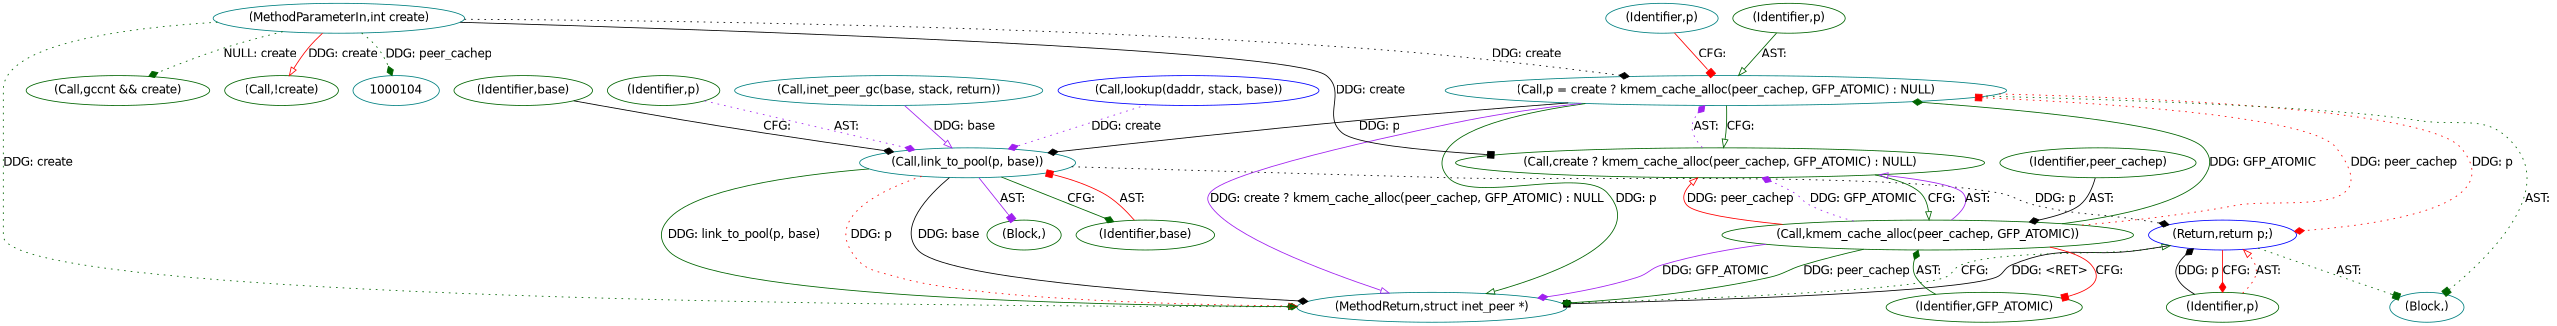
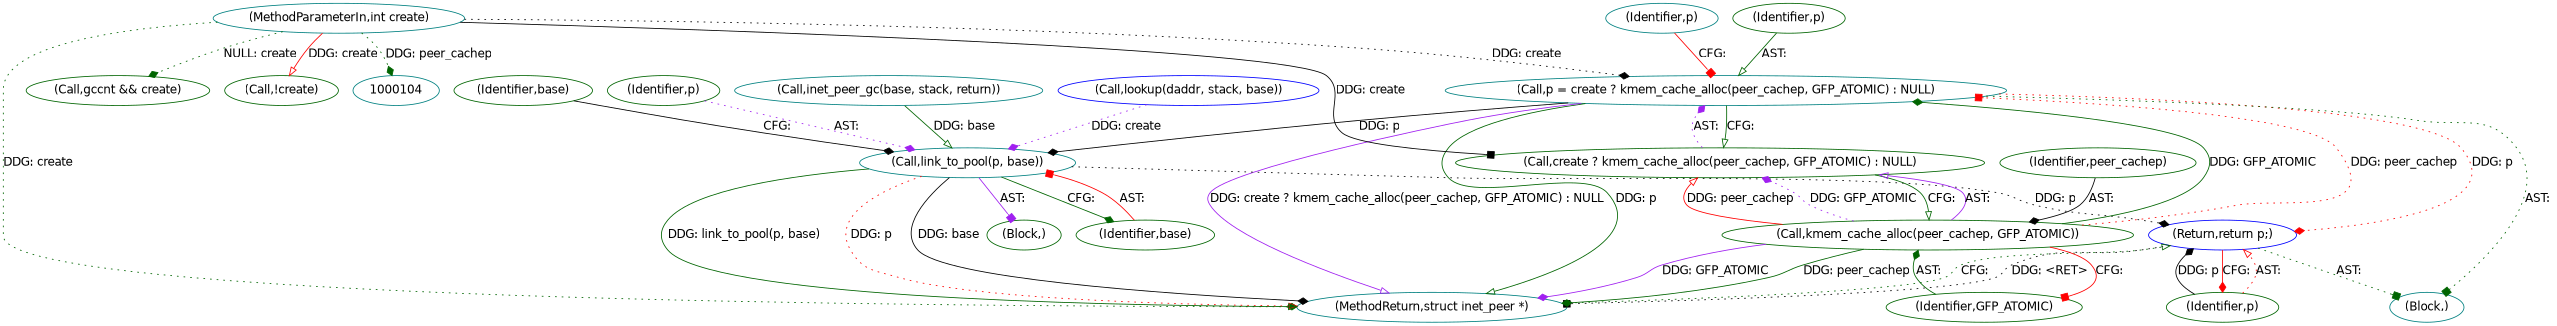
(925, 124) -> (925, 124)
(1935, 287) -> (1935, 287)
